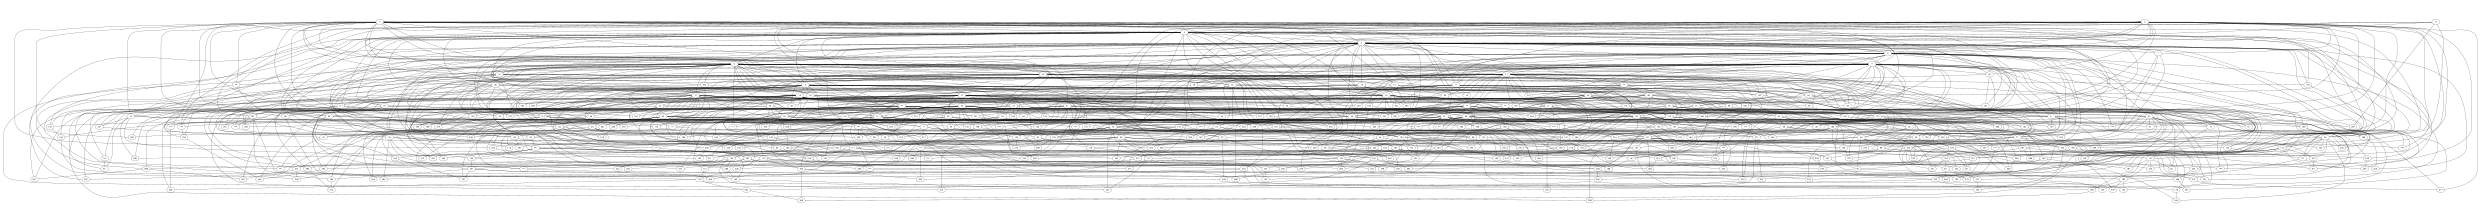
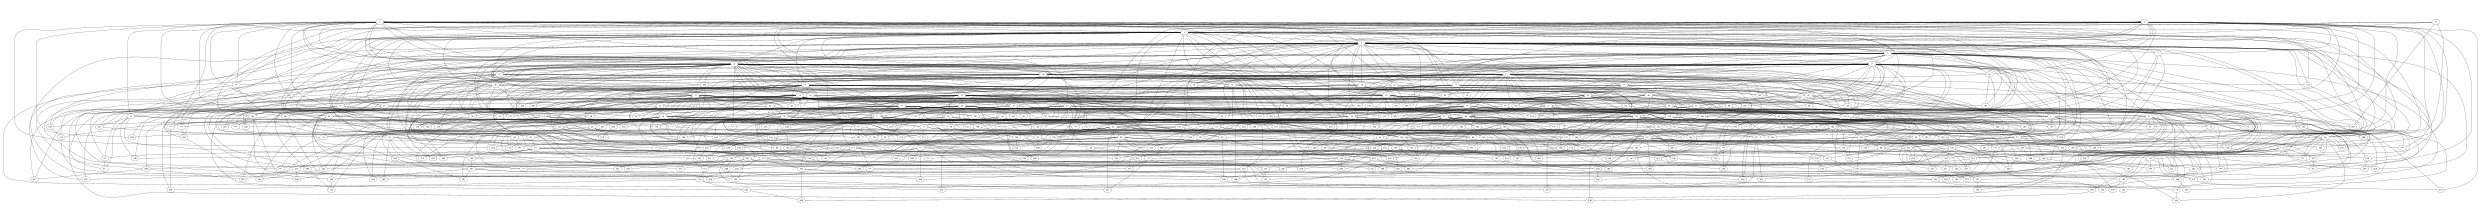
none -> (472, 153)
(1657, 185) -> (1441, 155)
